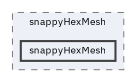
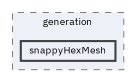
(68, 22) -> (68, 22)
